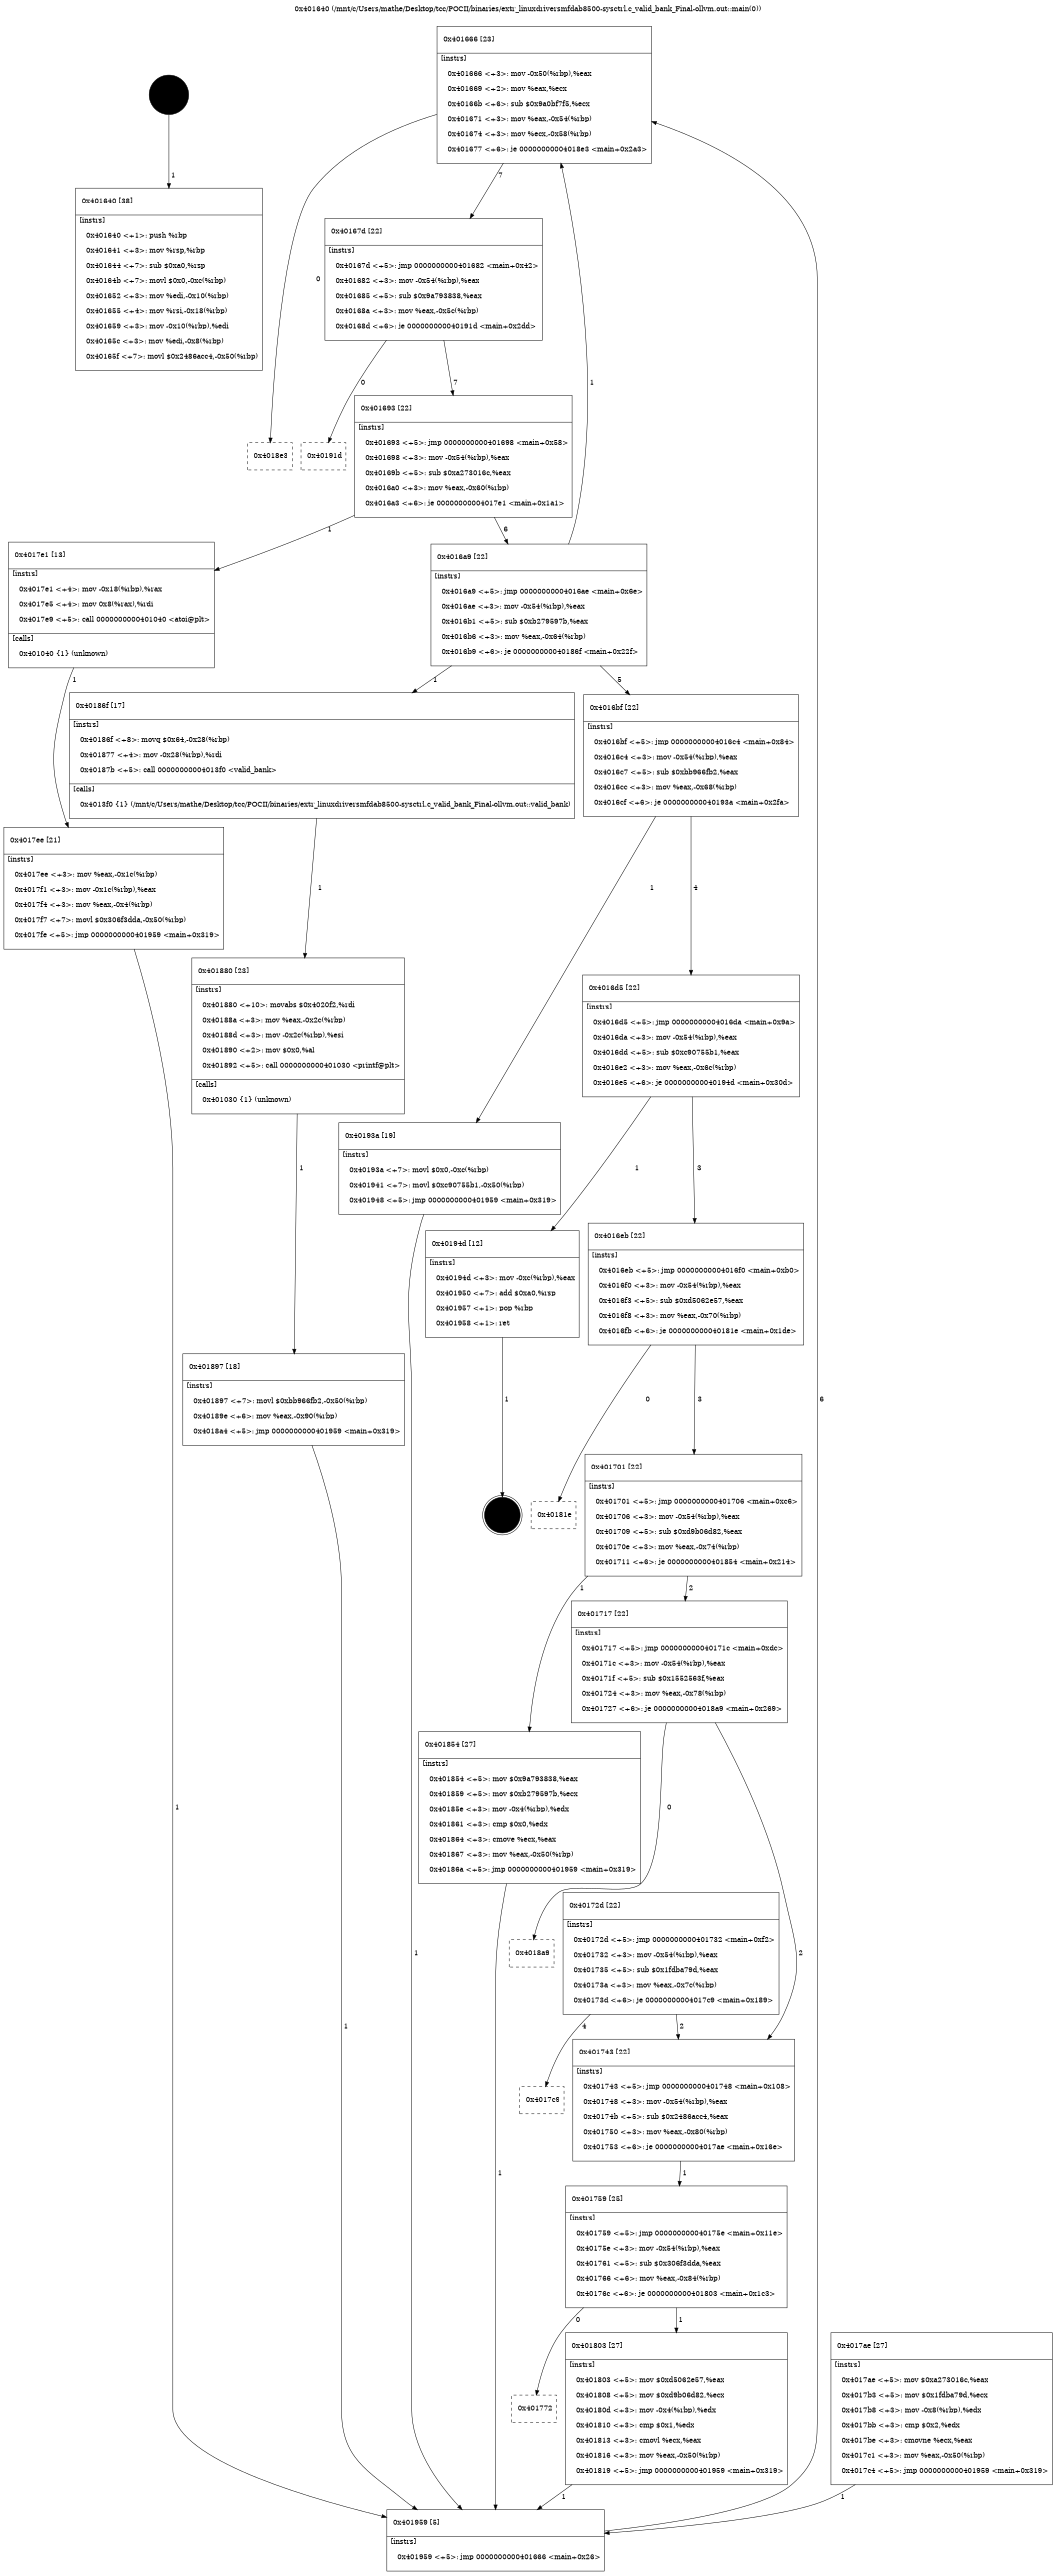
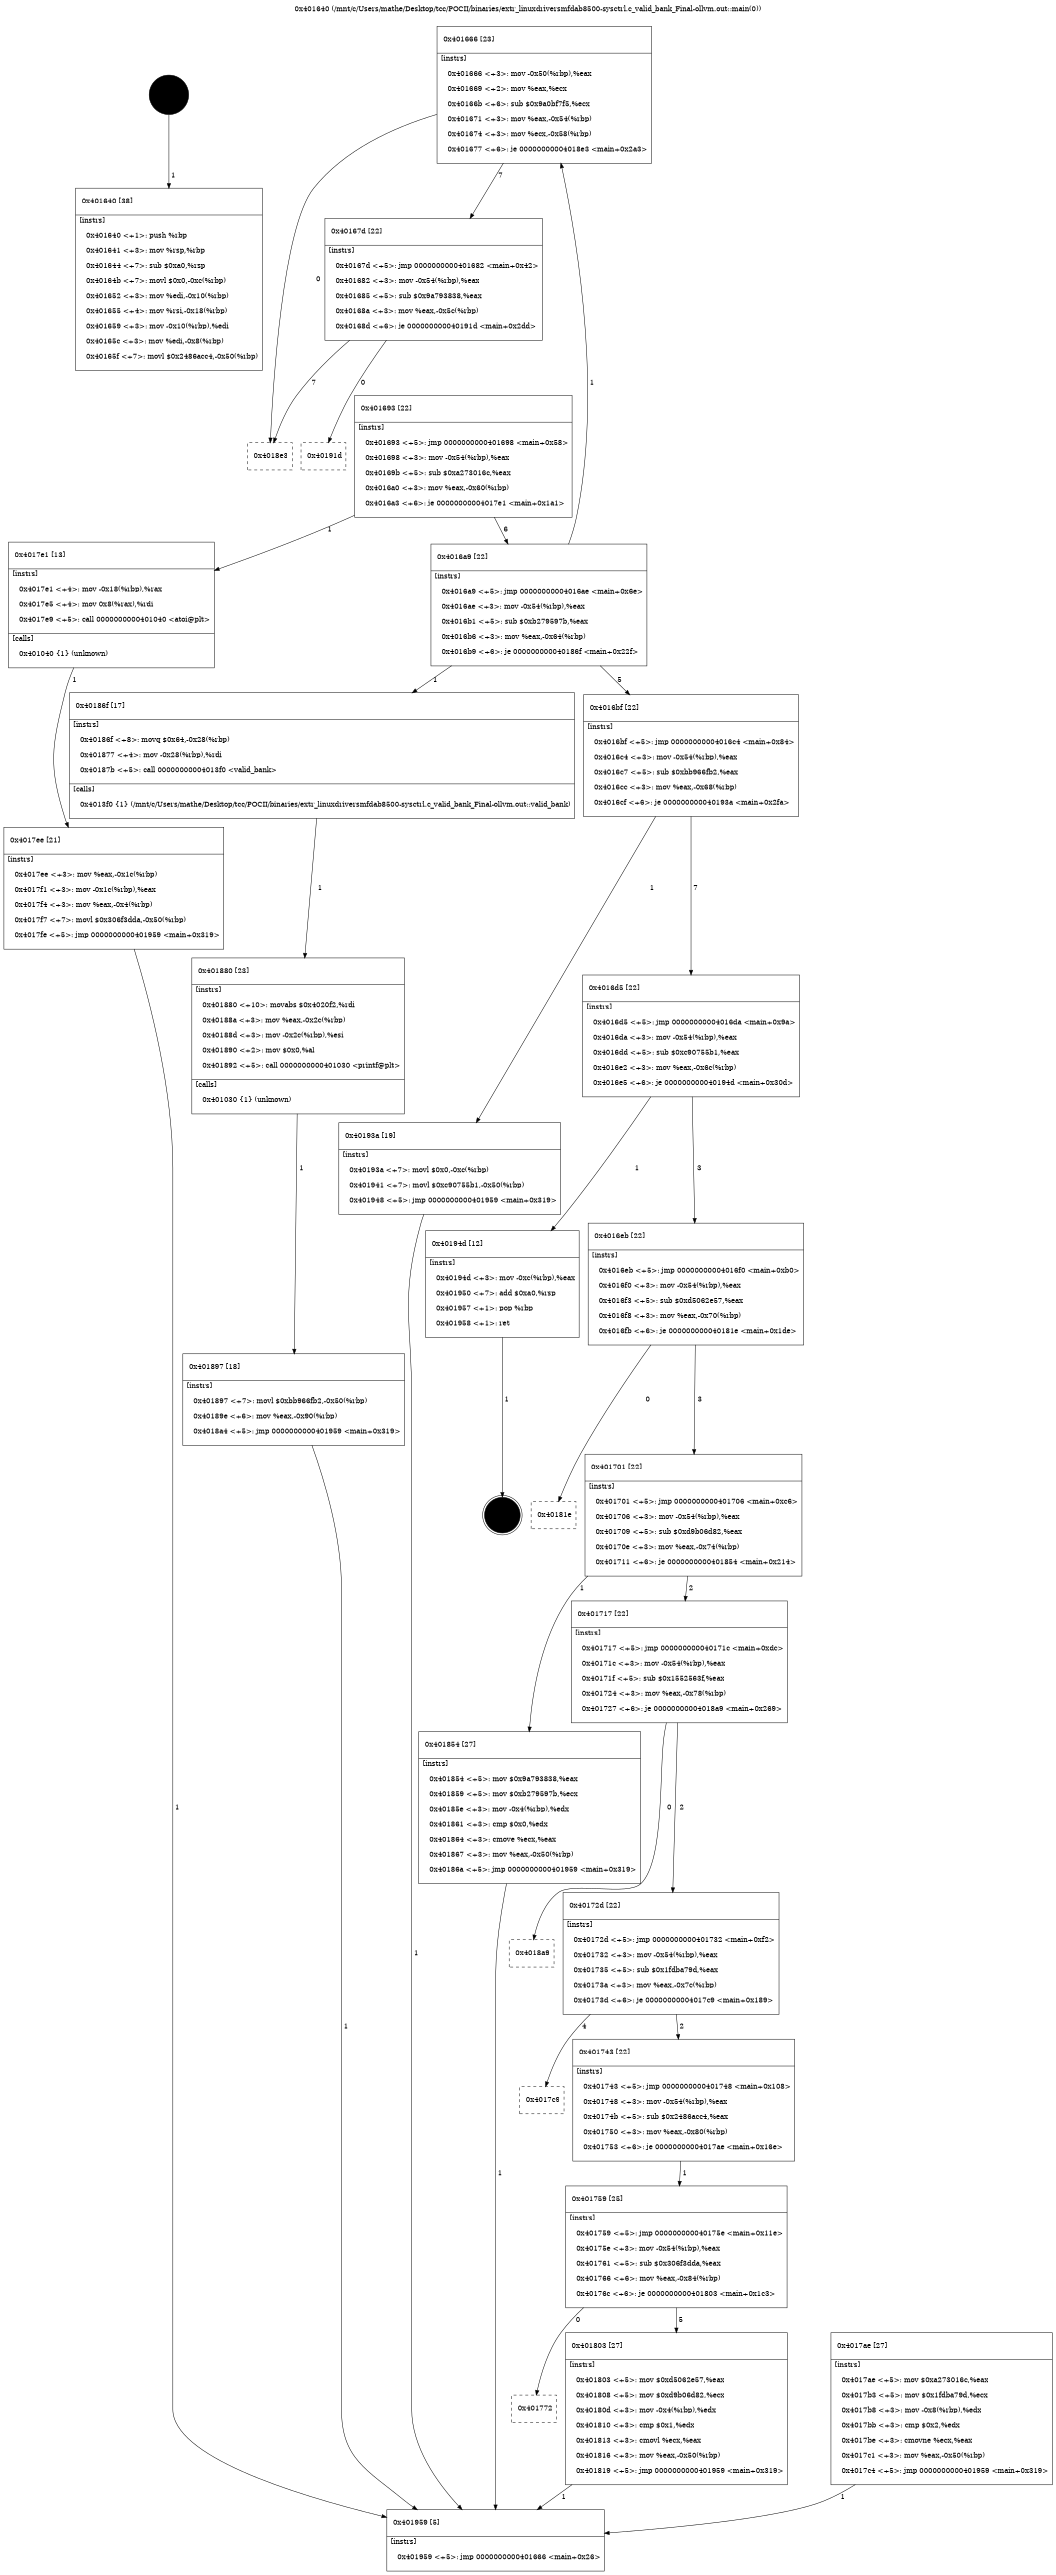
(448, 365) -> (306, 384)
(694, 888) -> (694, 888)
(817, 1364) -> none
(780, 1876) -> (675, 1805)
(680, 2320) -> (680, 2320)
